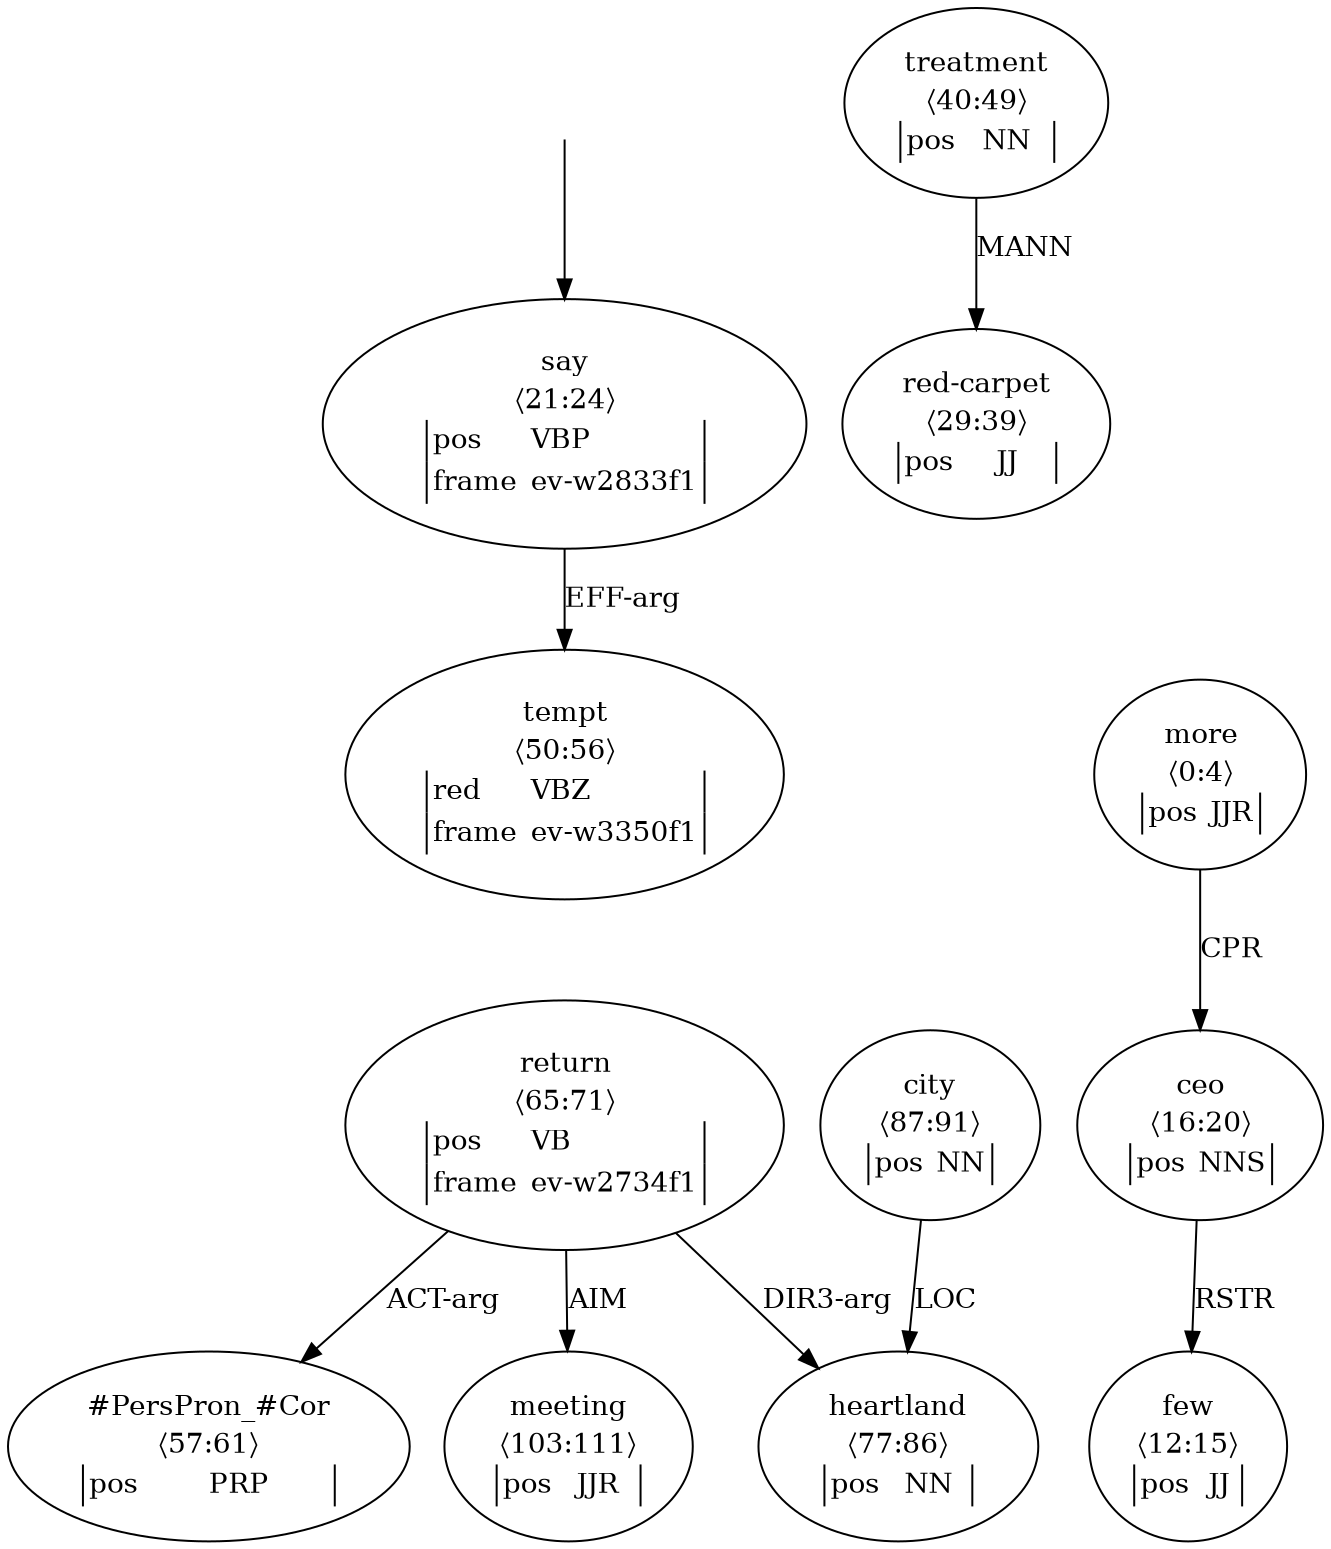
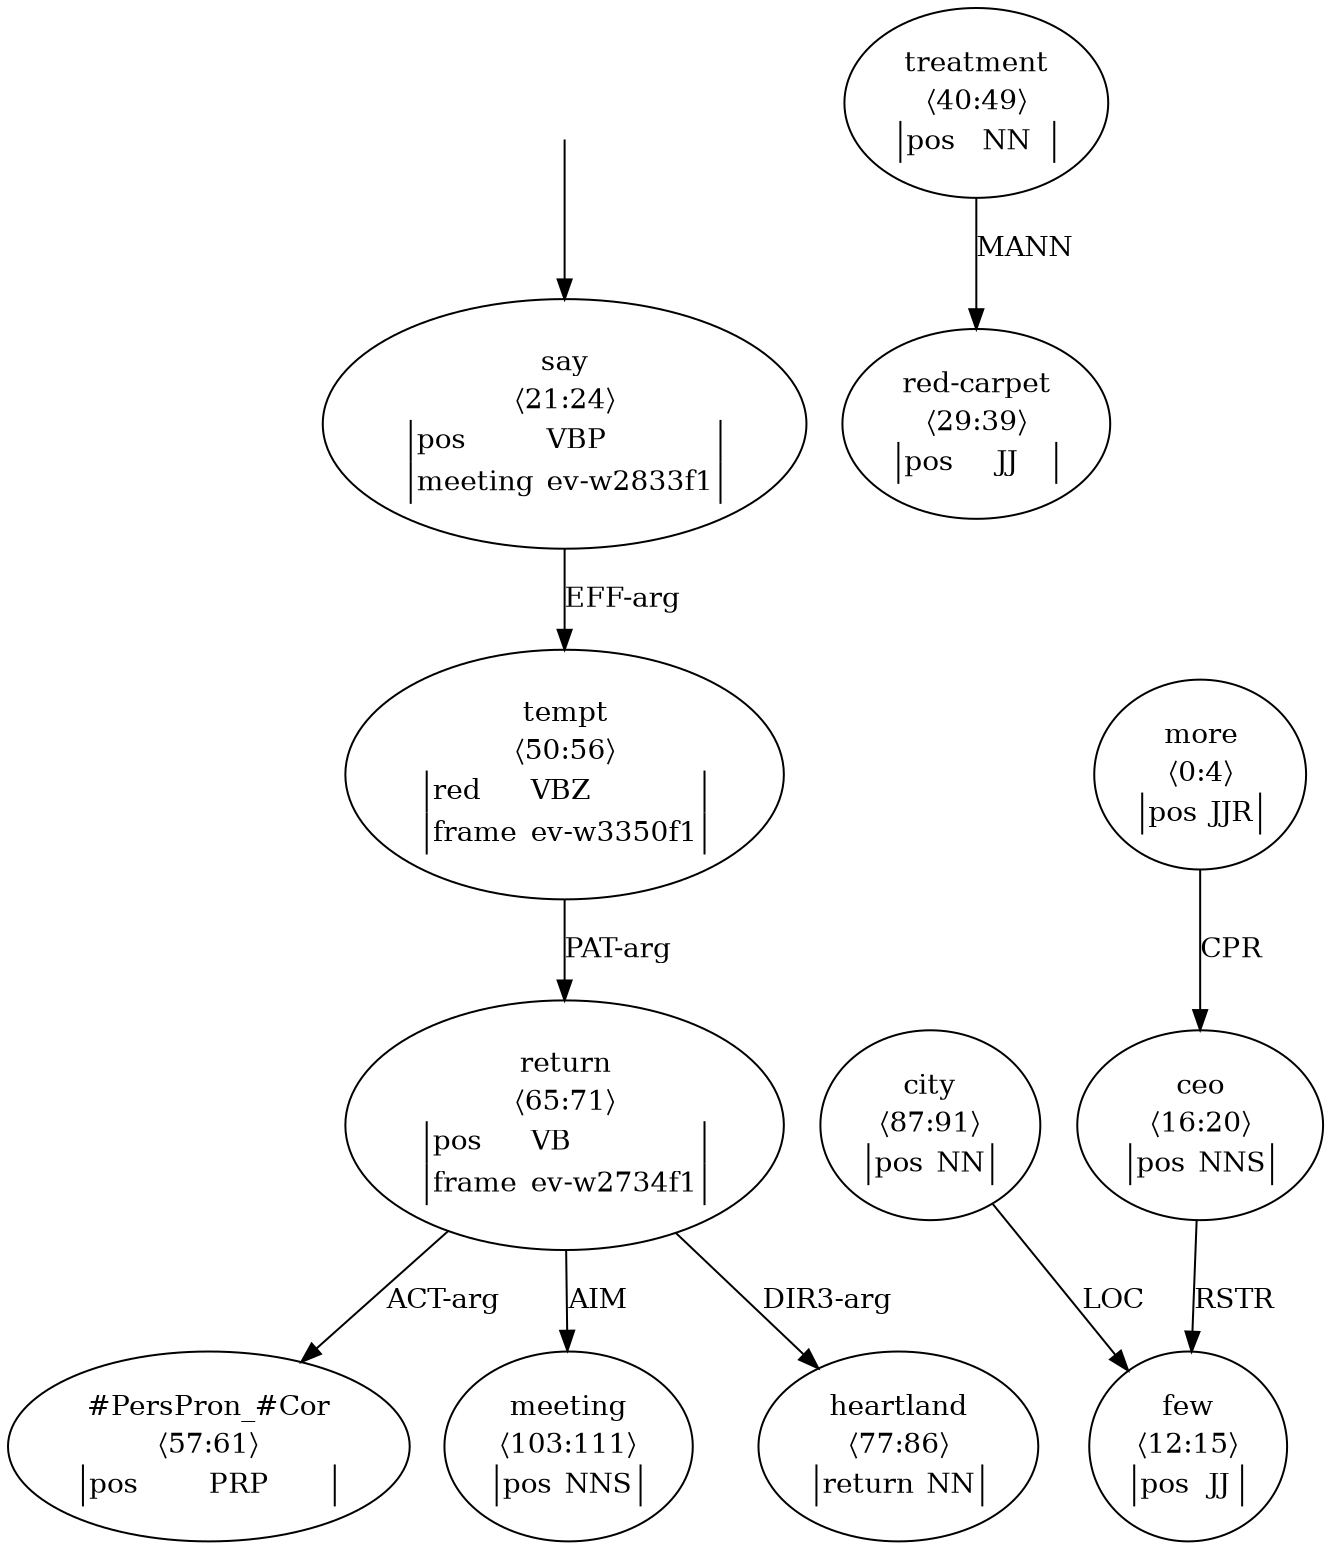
(476, 482) -> (476, 482)
none -> (565, 940)
(915, 1276) -> (1054, 1279)
(599, 1484) -> (599, 1484)
(855, 1484) -> (868, 1484)
